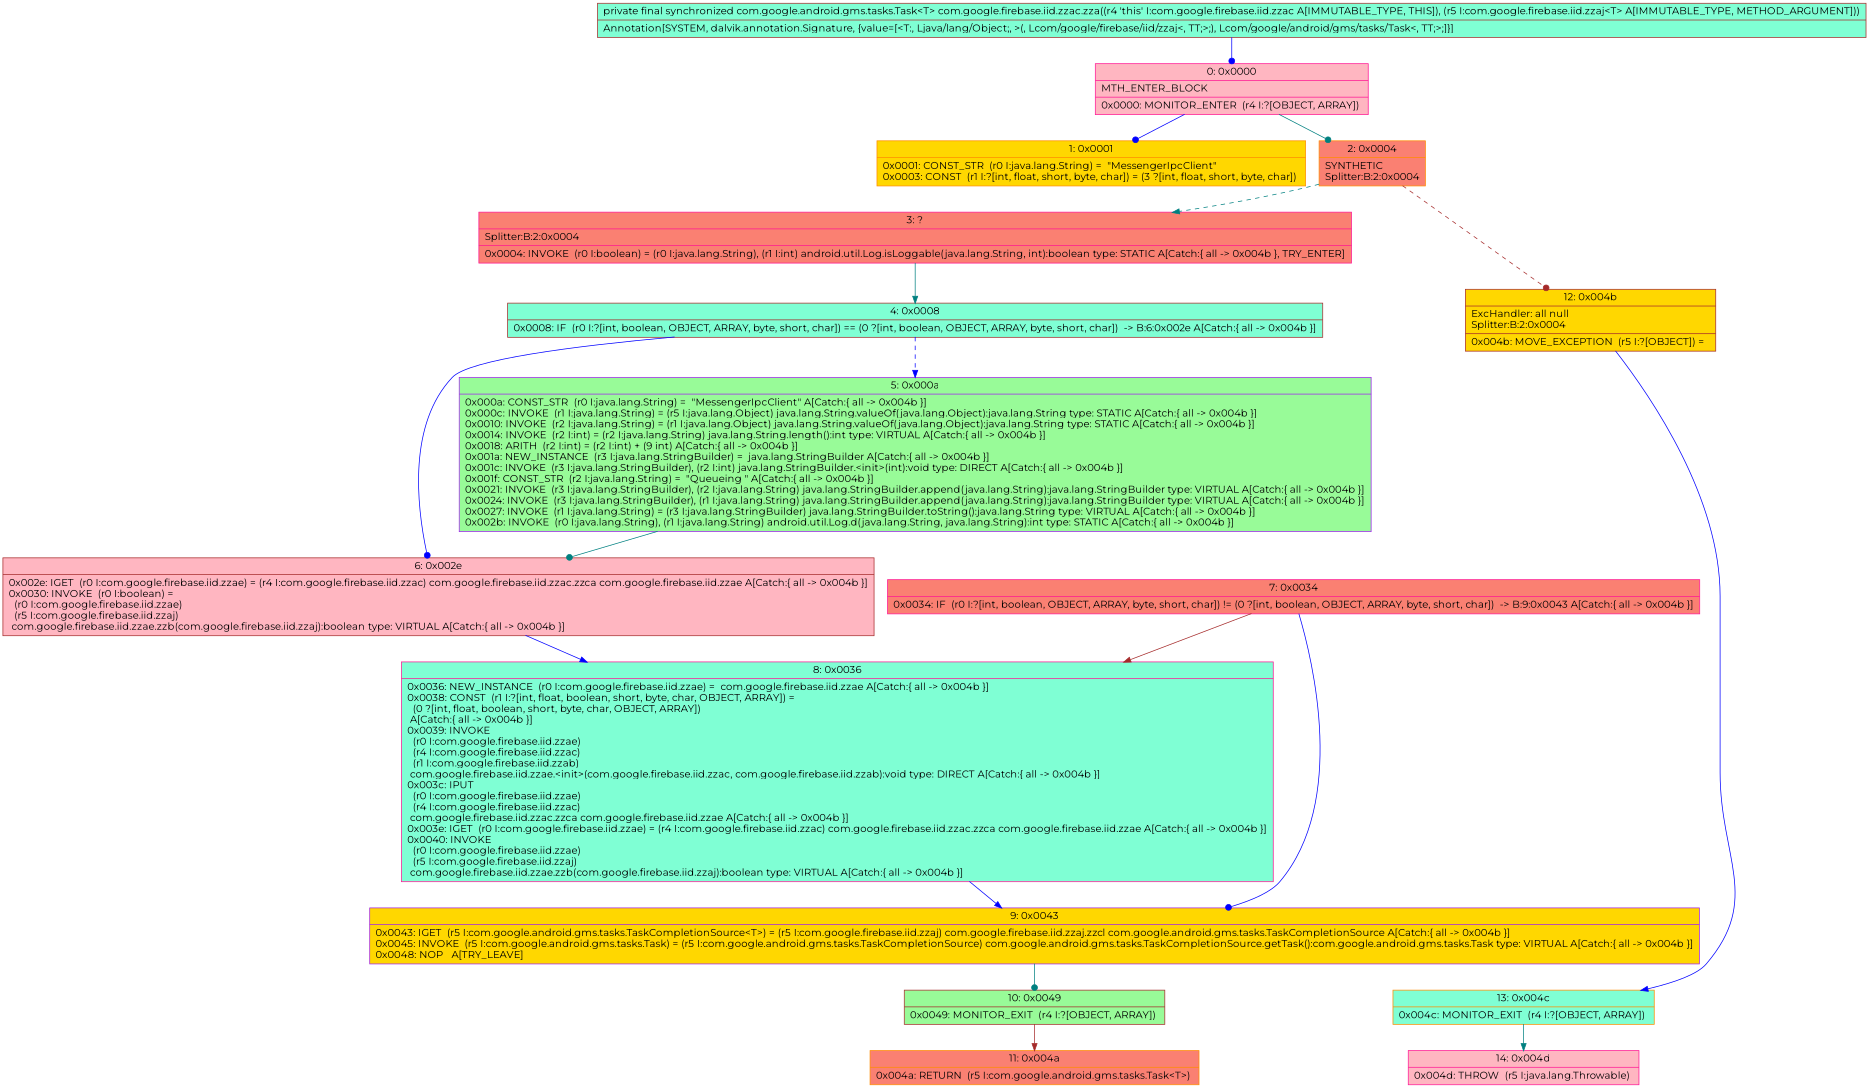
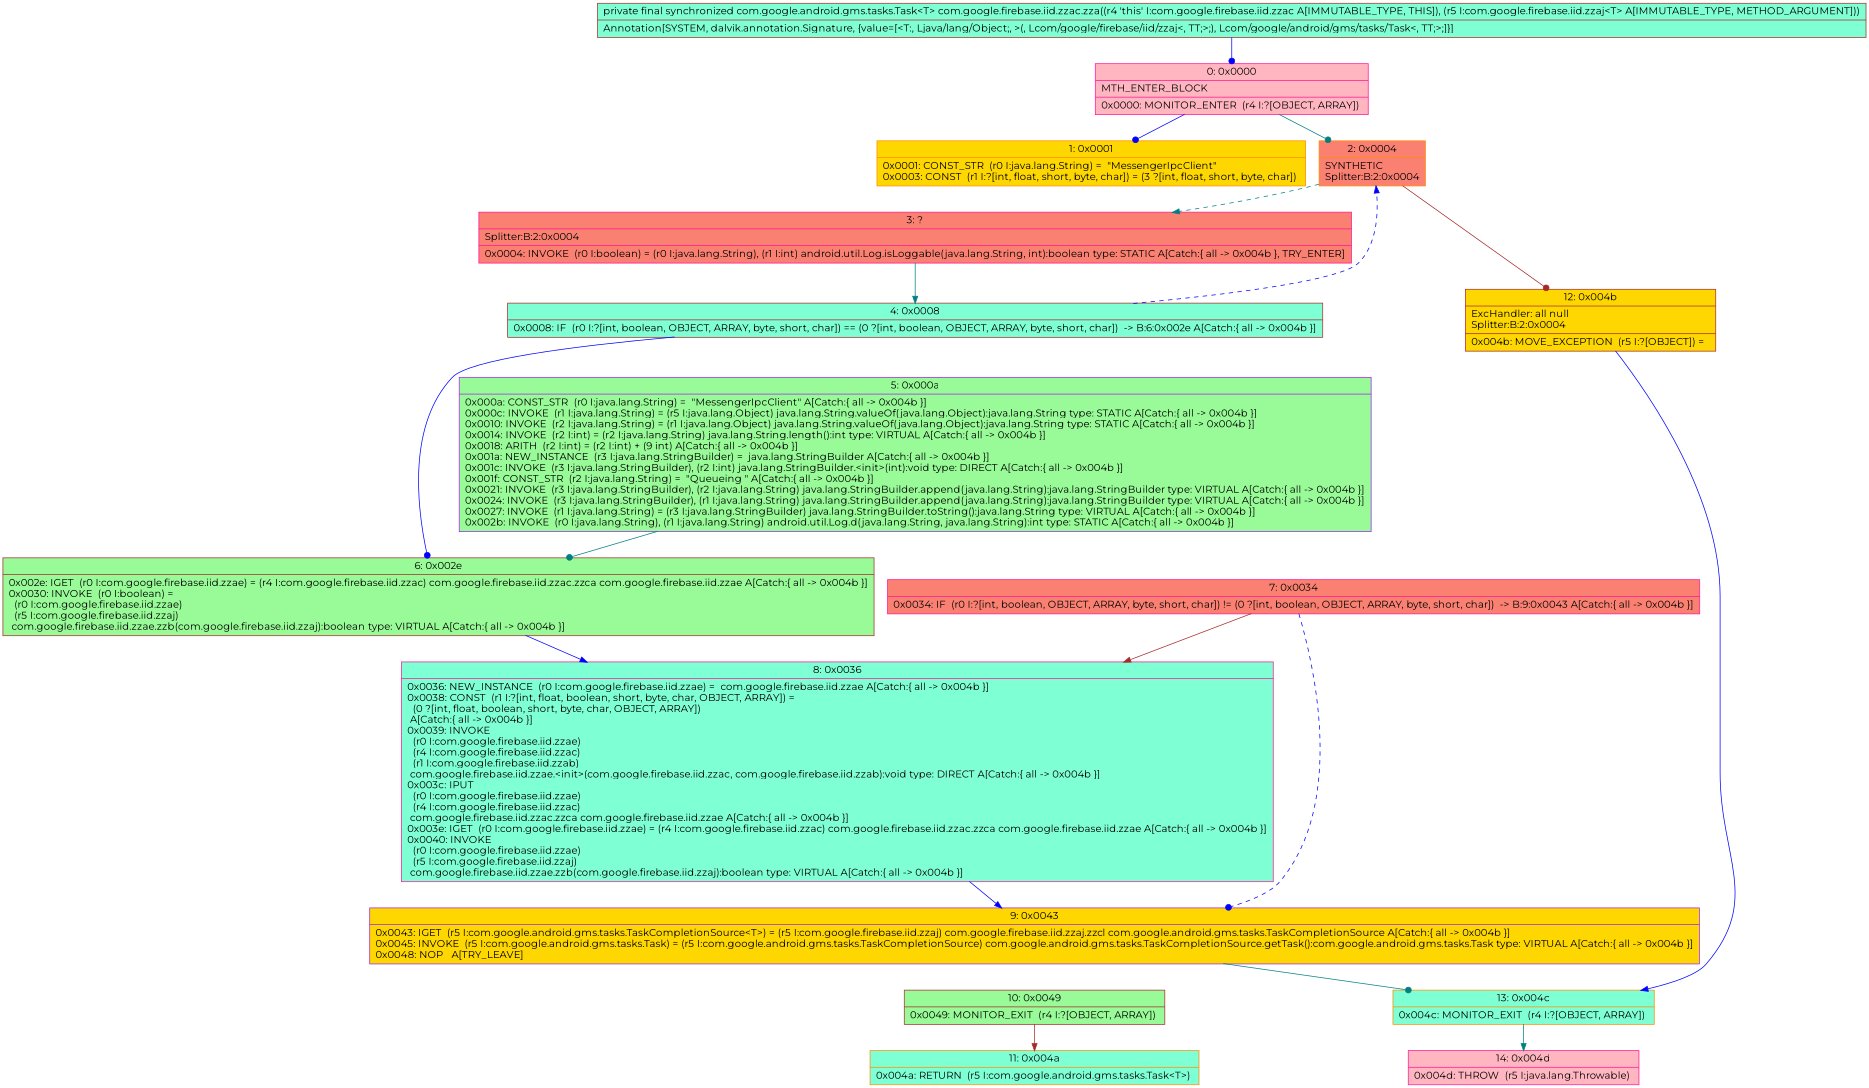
(1473, 236) -> (1473, 236)
(915, 354) -> (1284, 285)
(438, 597) -> (438, 597)
(1318, 778) -> (1318, 778)
(1035, 974) -> (1314, 977)
(1035, 1068) -> (1035, 1068)
